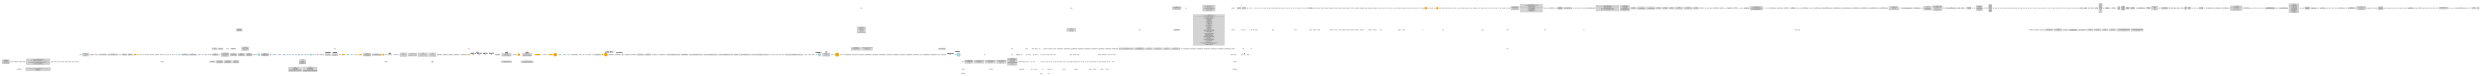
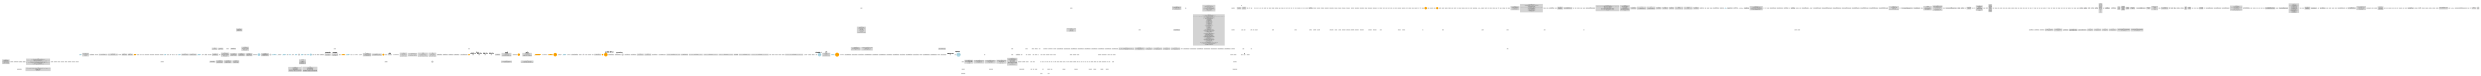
(360, 55) -> (360, 55)
